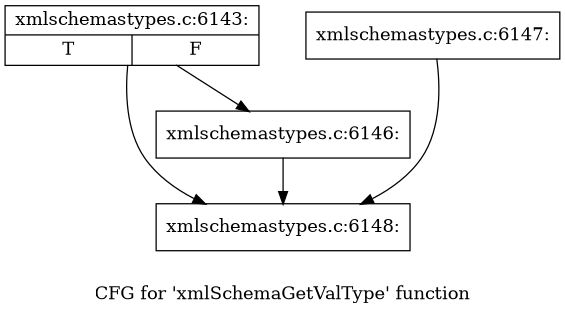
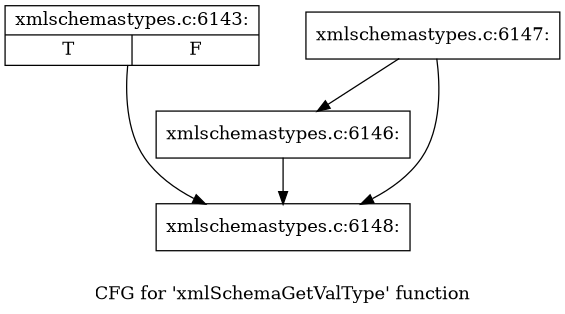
(207, 85) -> (364, 81)
